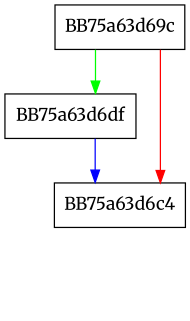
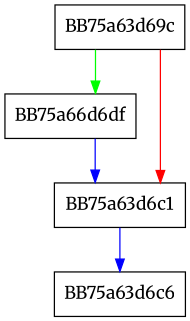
(70, 116) -> (70, 116)
(120, 205) -> (120, 205)
none -> (120, 294)
